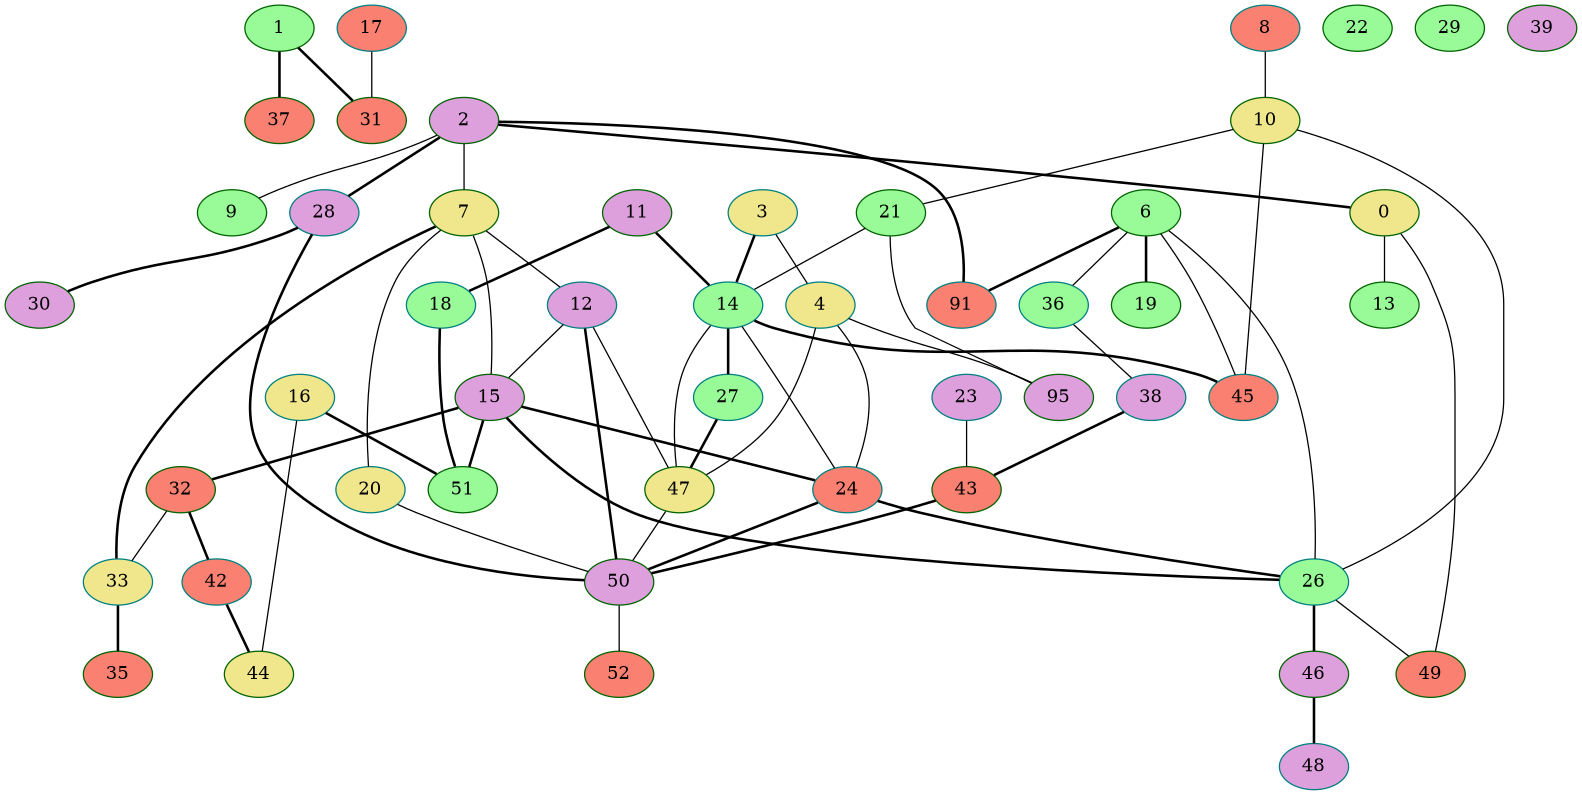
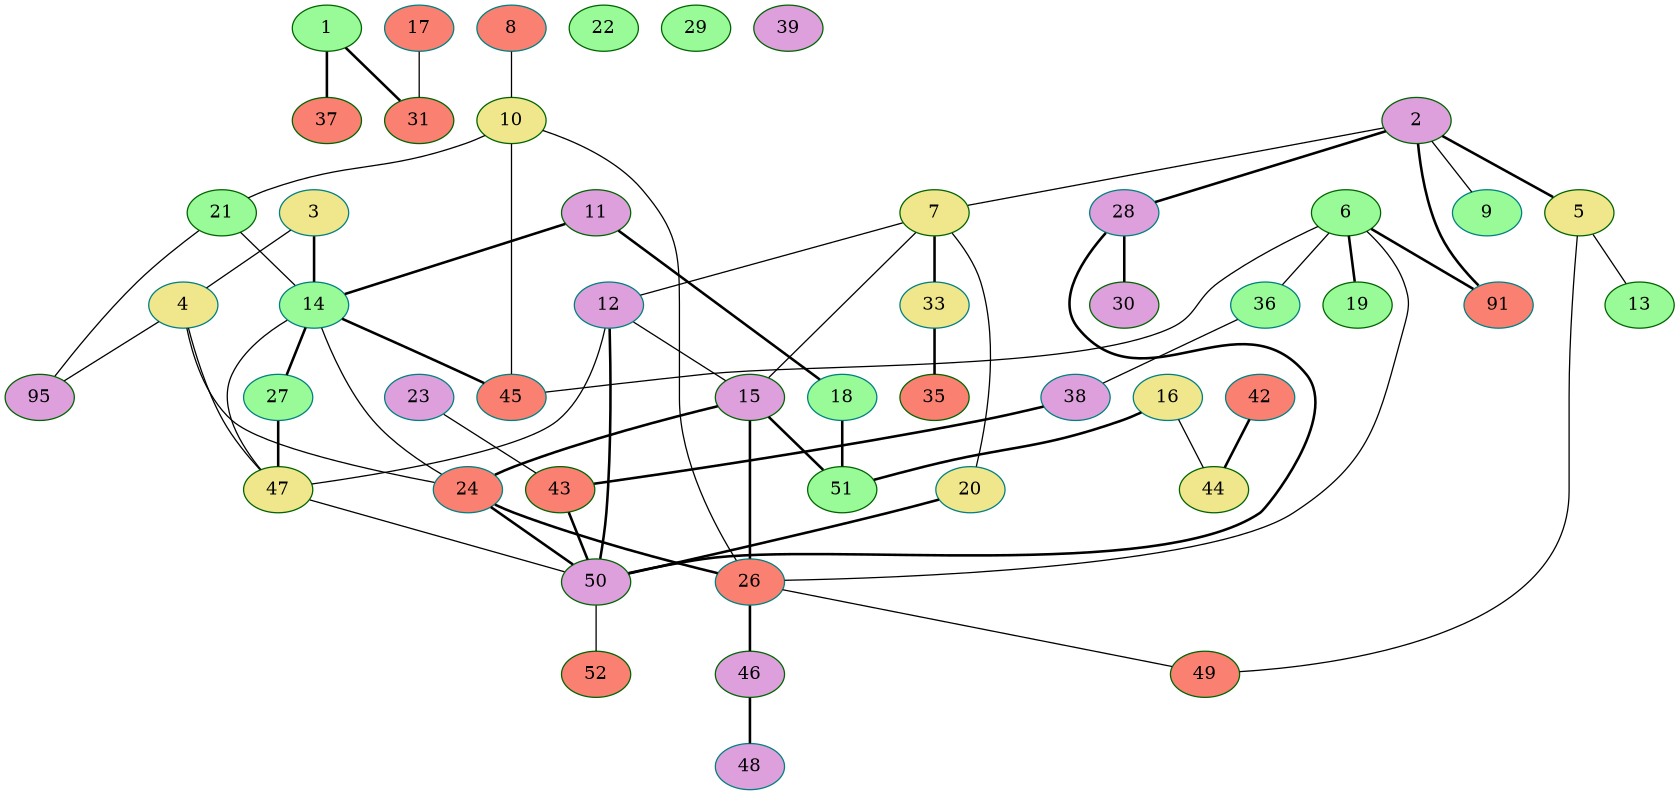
(232, 213) -> (1487, 213)
(1384, 213) -> (1579, 213)
(181, 490) -> none
(492, 541) -> (784, 538)
(1314, 582) -> (750, 582)
